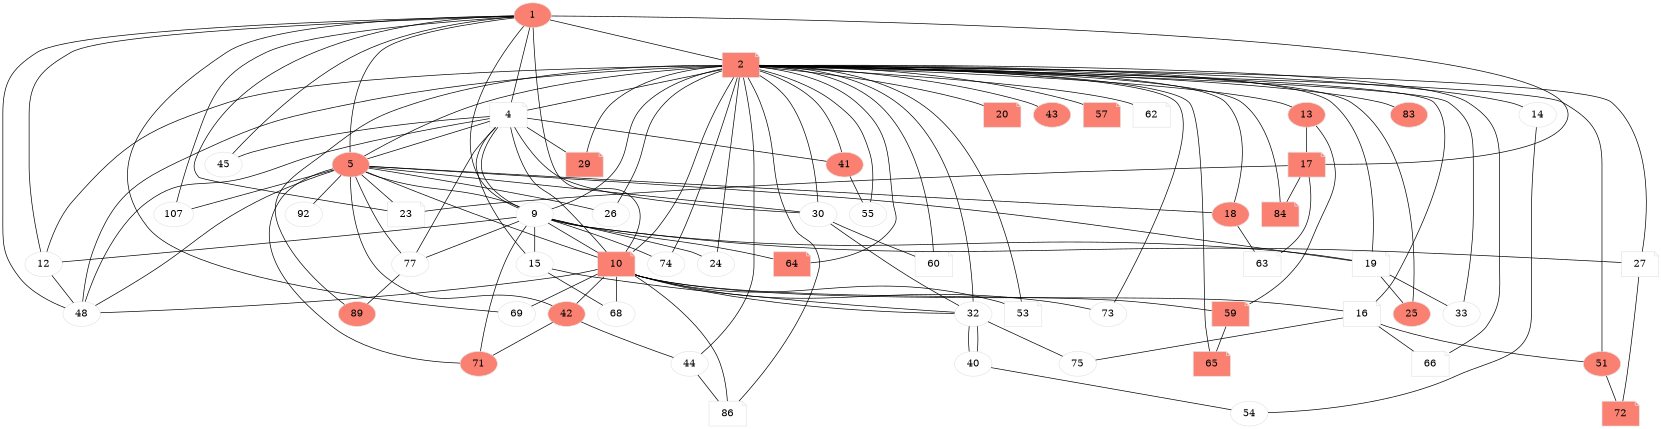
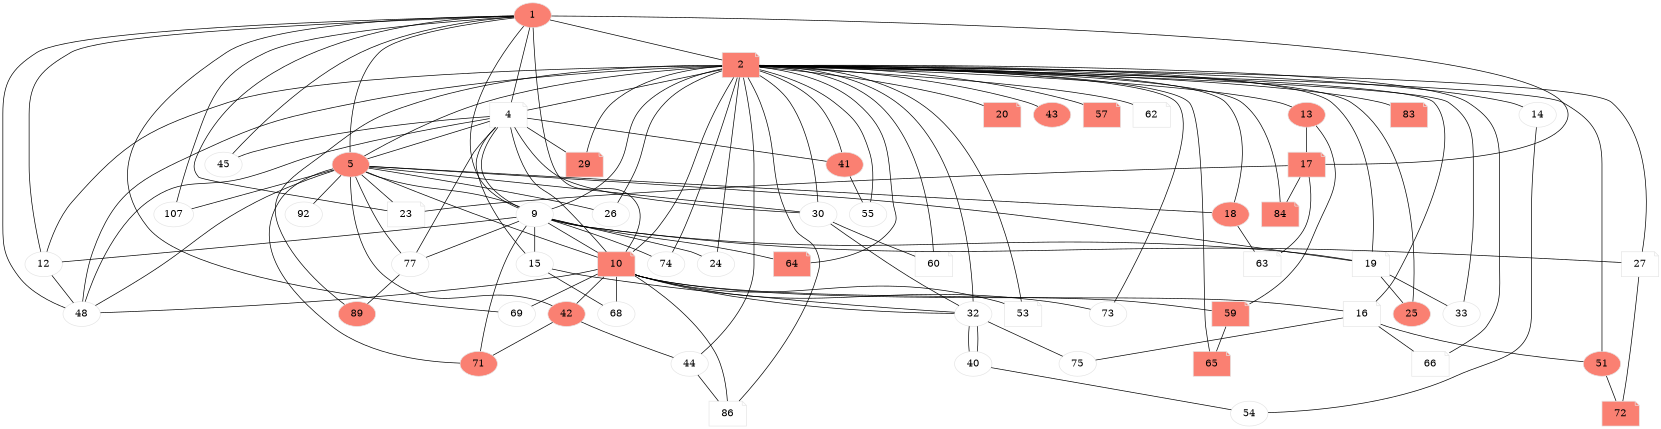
(1409, 115) -> (1409, 115)
